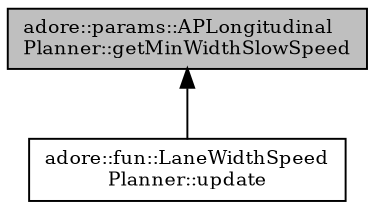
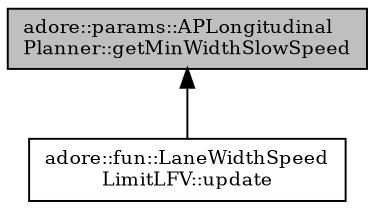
(187, 170) -> (187, 170)
